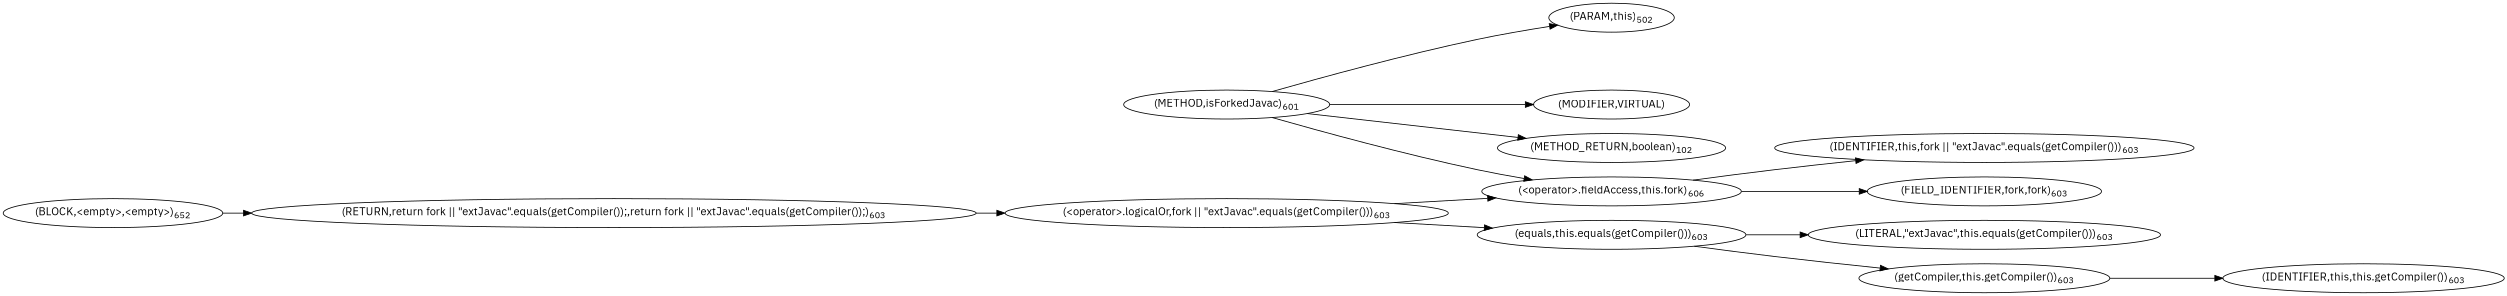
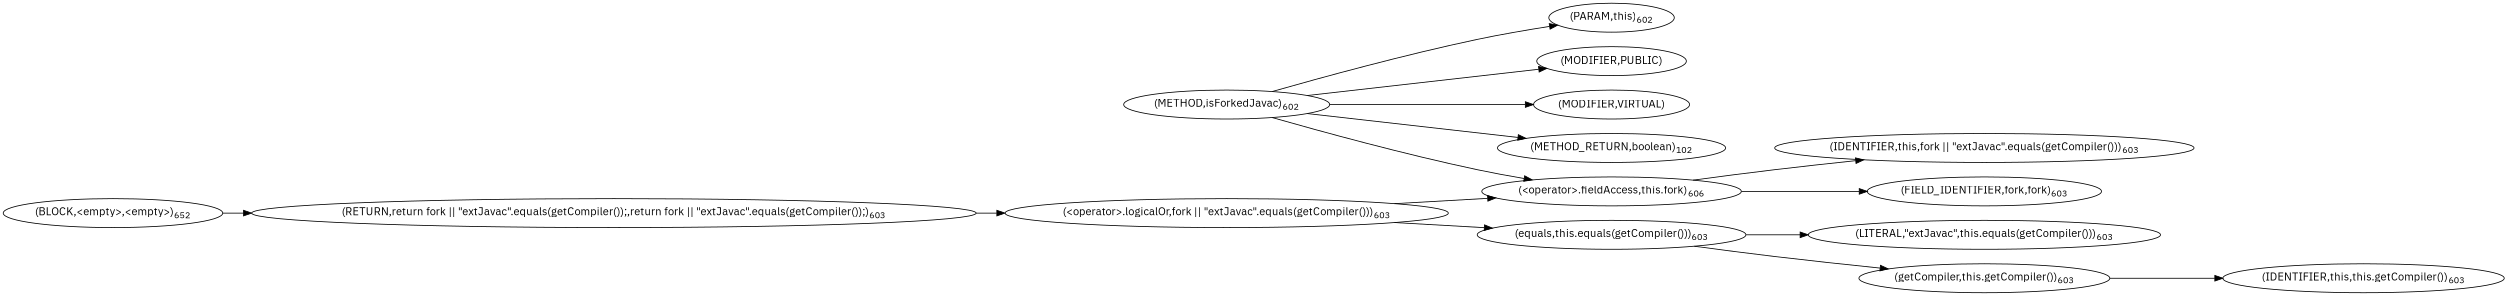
(1645, 16) -> (1645, 16)
none -> (1612, 61)
(1291, 103) -> (1291, 103)
